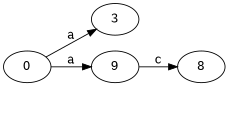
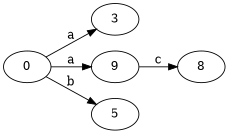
none -> (115, 114)
